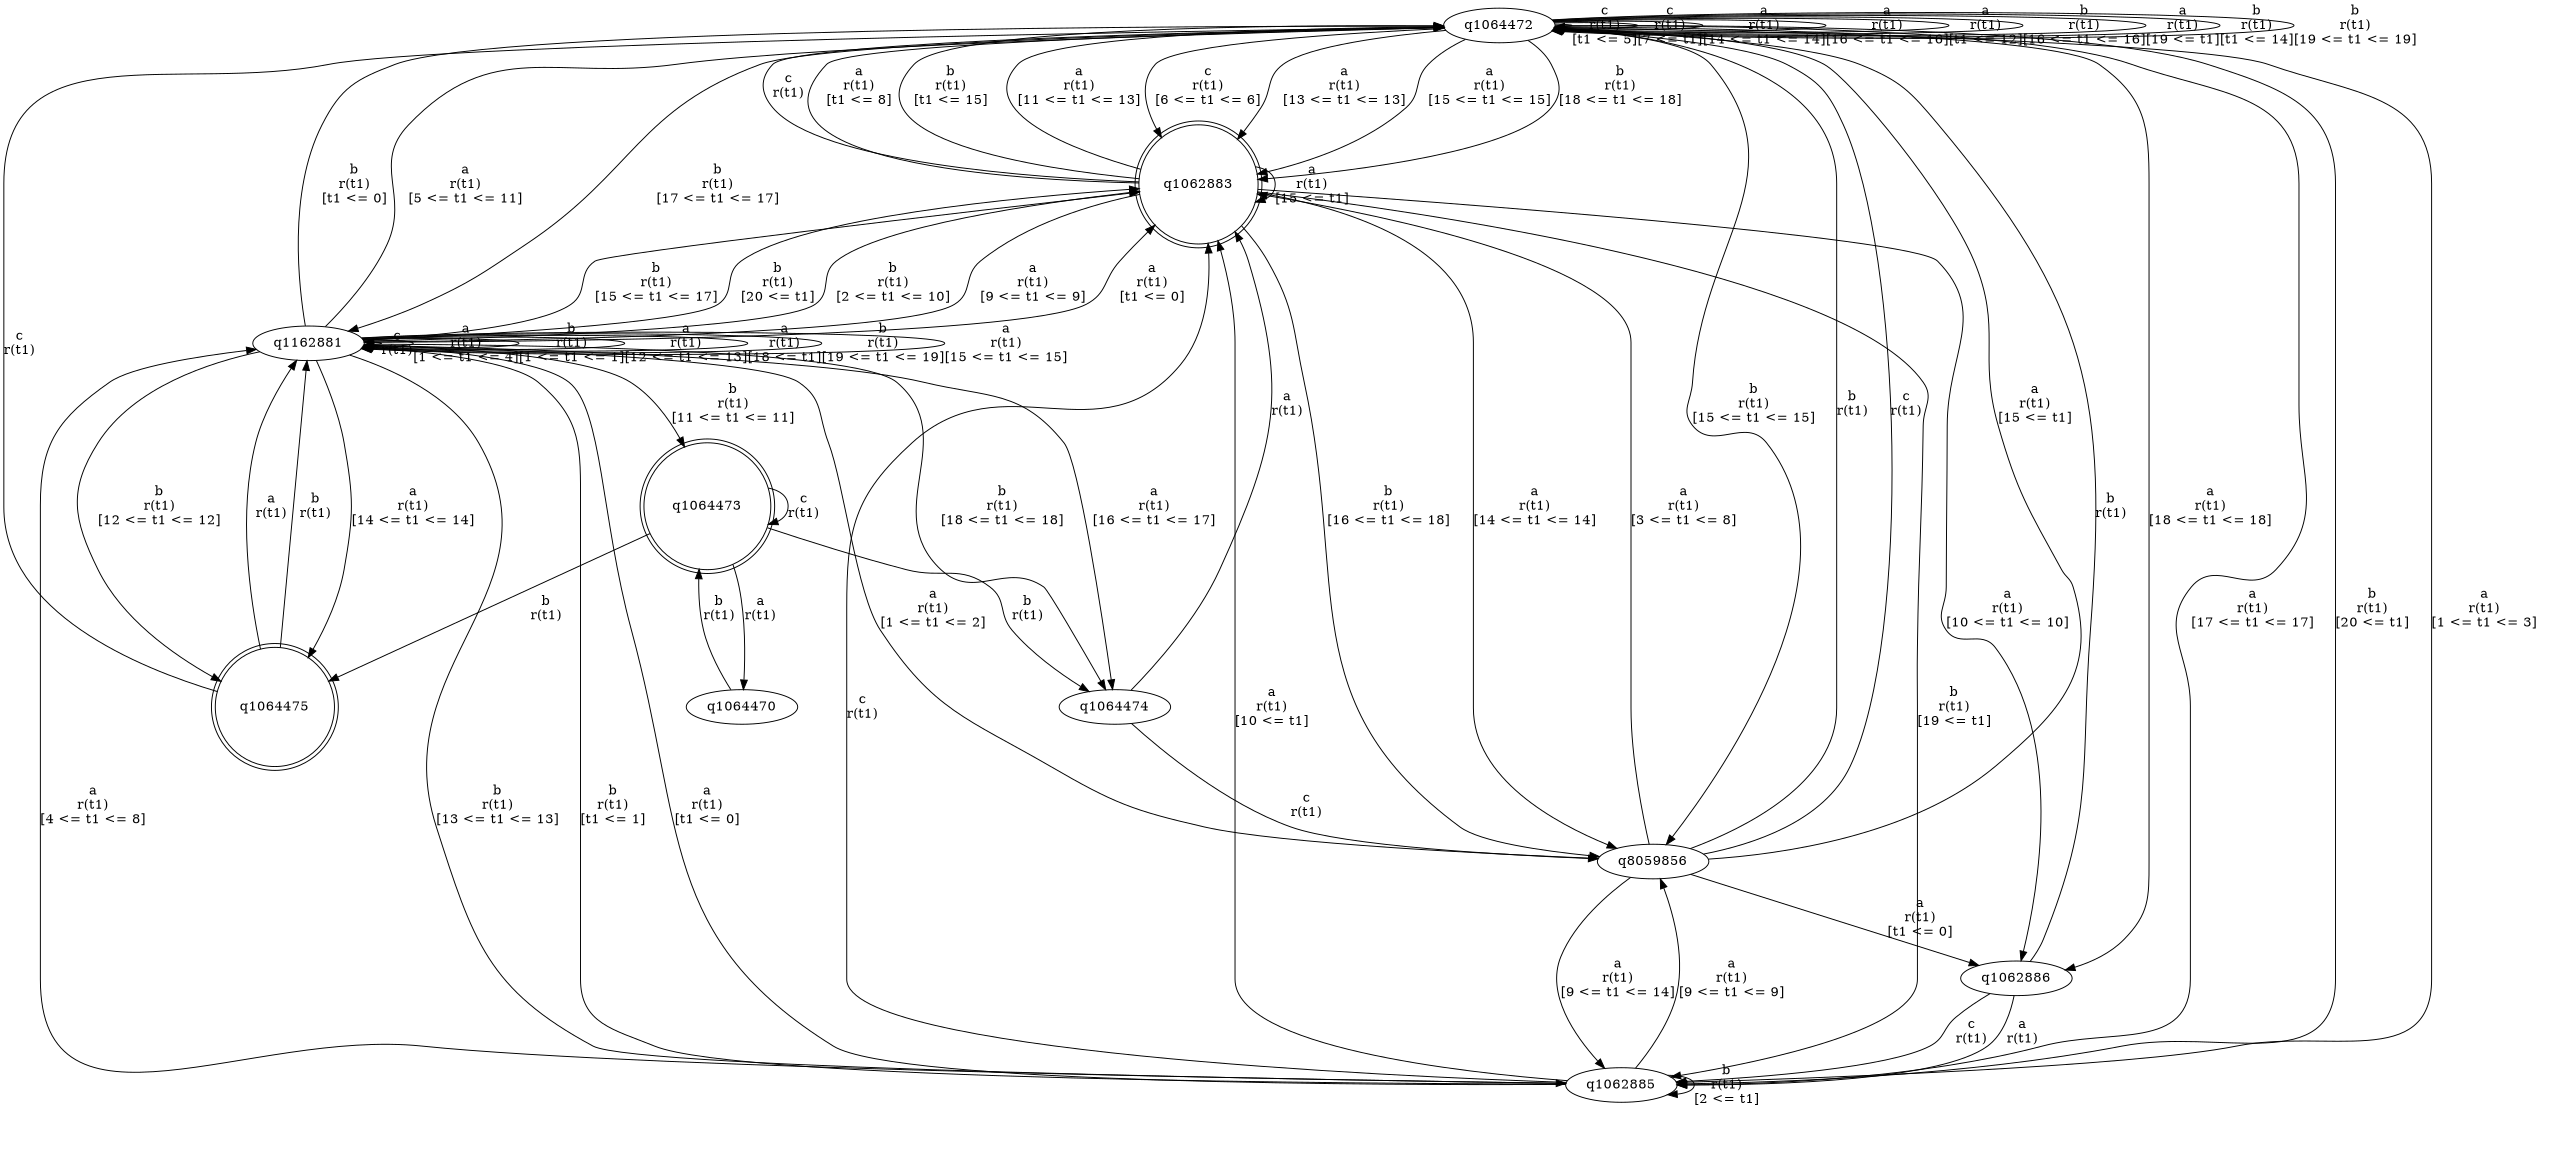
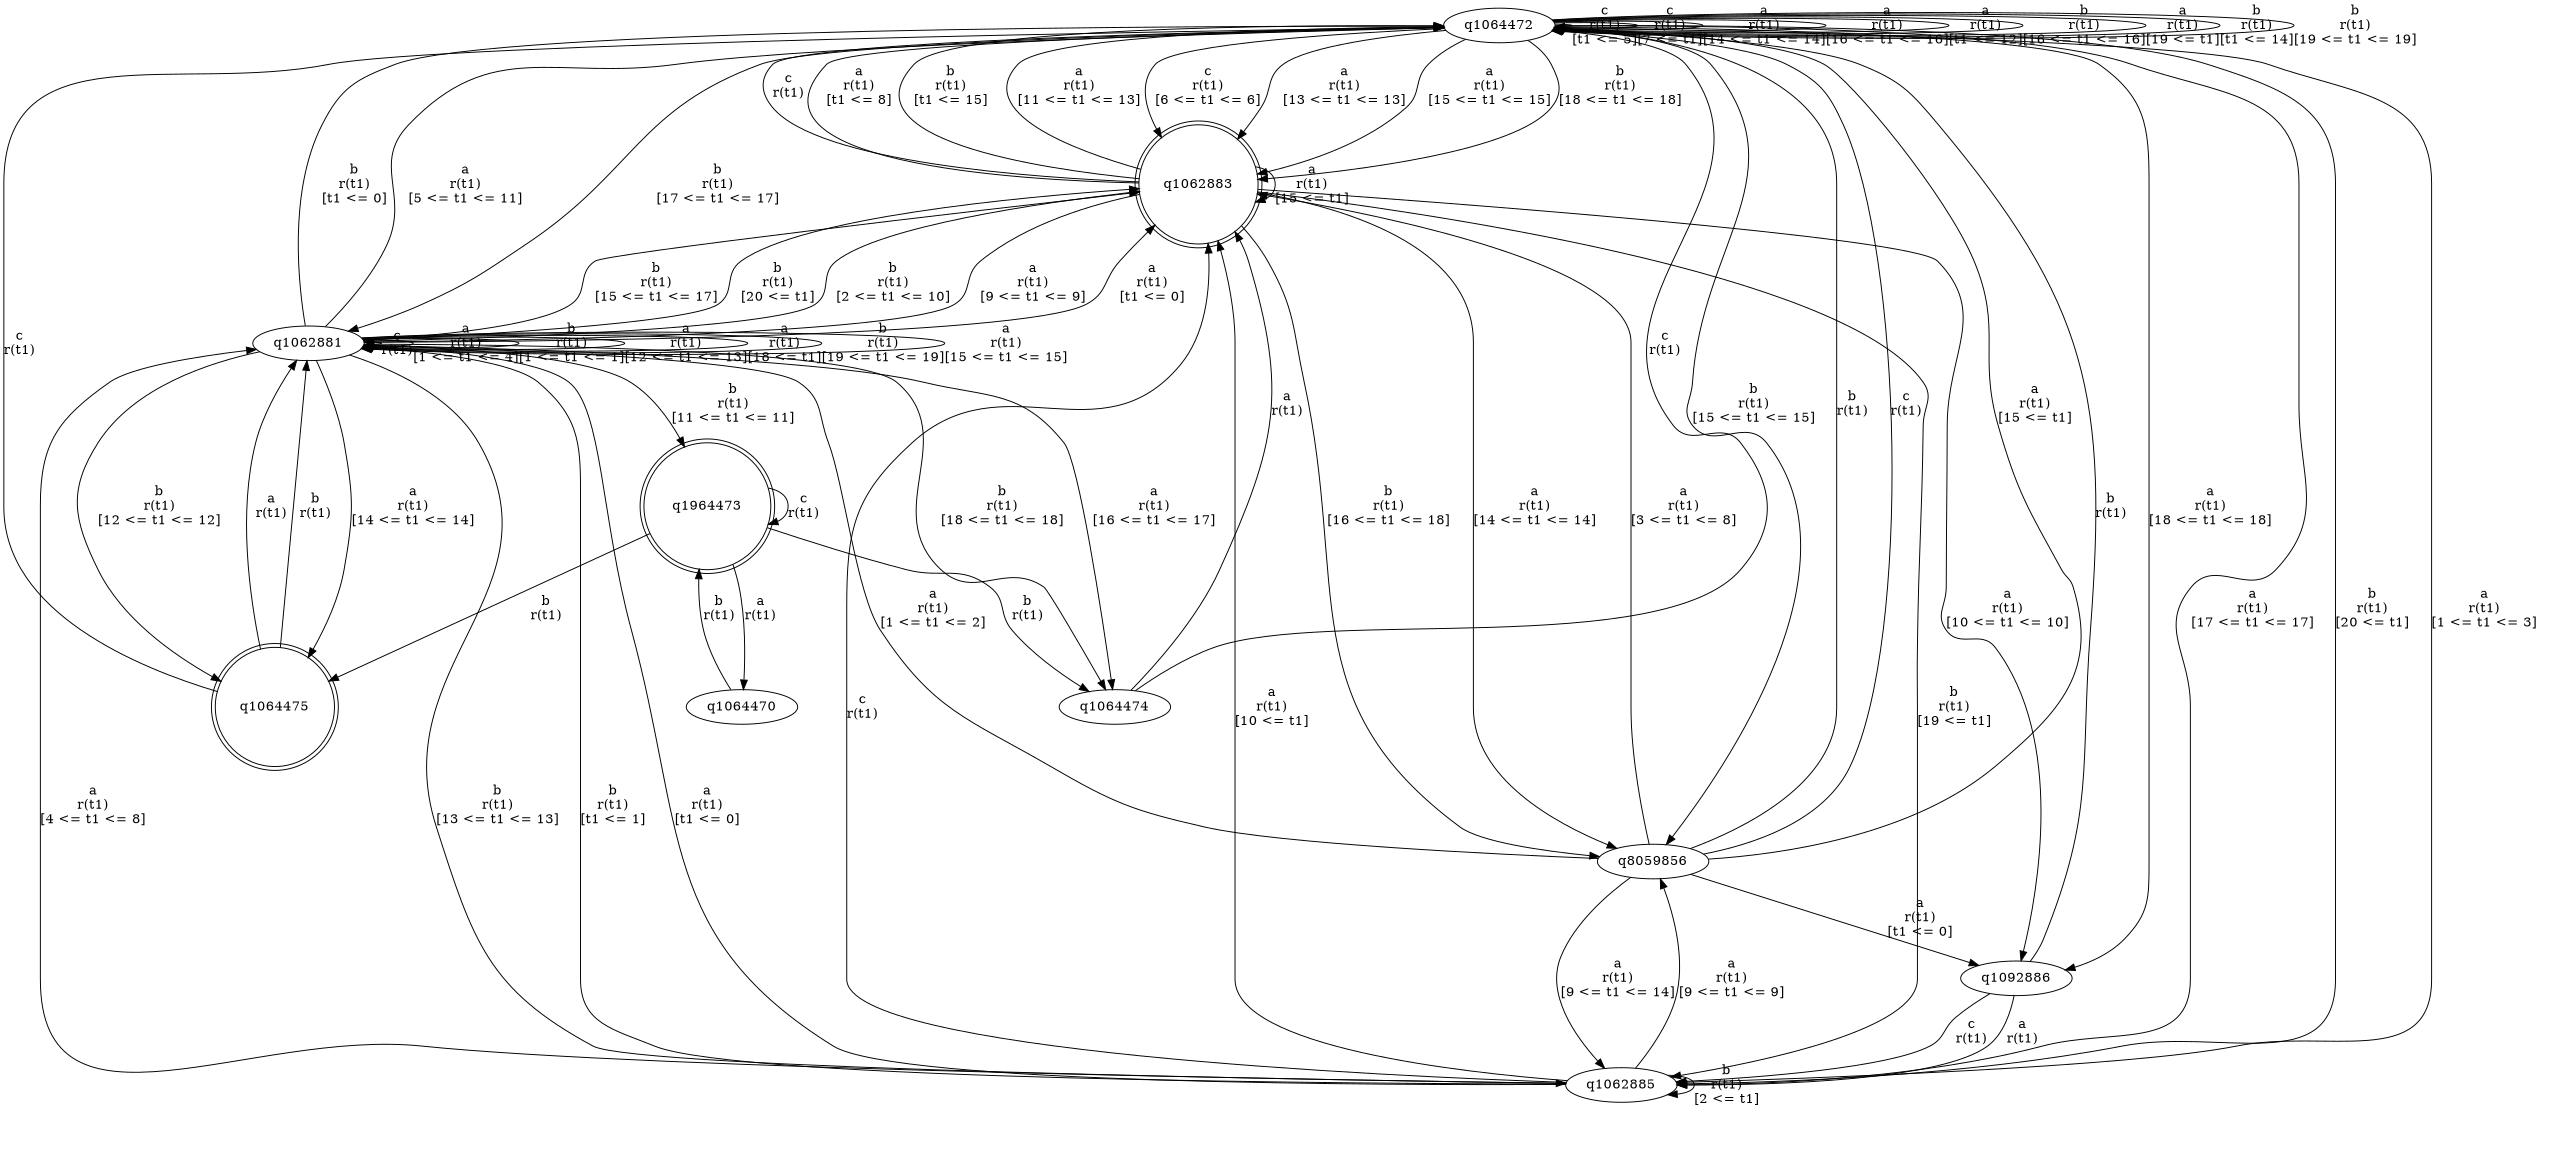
(309, 343) -> (309, 343)
(707, 506) -> (707, 506)
(1332, 837) -> (1764, 527)
(2016, 978) -> (2016, 978)
